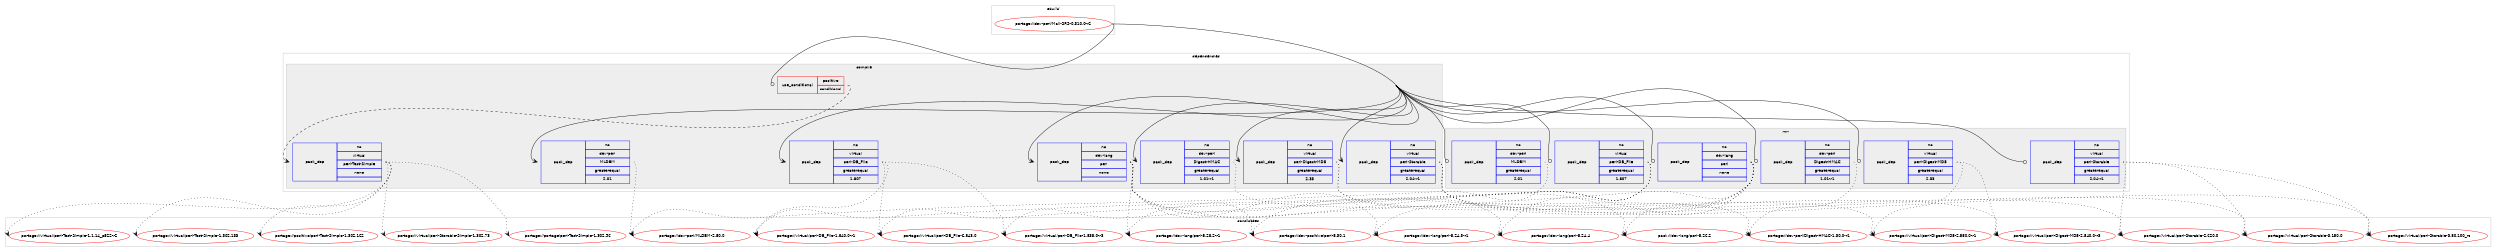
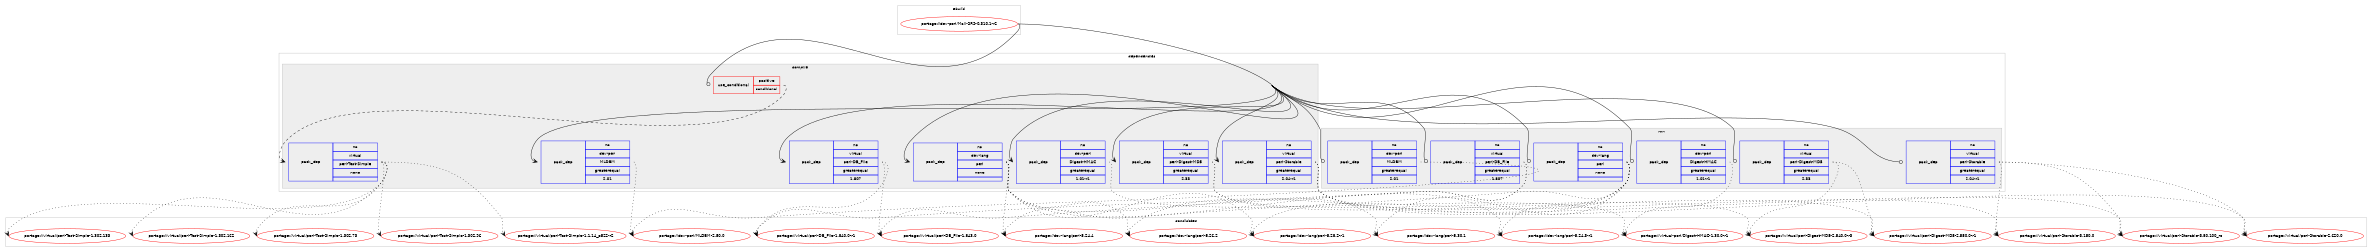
(1053, 24) -> (959, 24)
(320, 236) -> (191, 236)
(444, 236) -> (316, 236)
(568, 236) -> (440, 236)
(940, 236) -> (940, 236)
(1064, 236) -> none
(1312, 236) -> (1436, 236)
(1685, 236) -> (1188, 236)
(1809, 236) -> (1685, 236)
